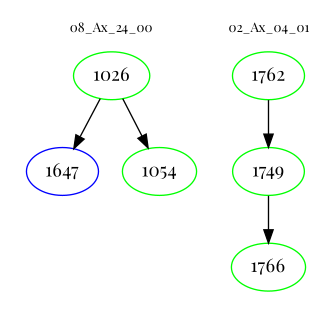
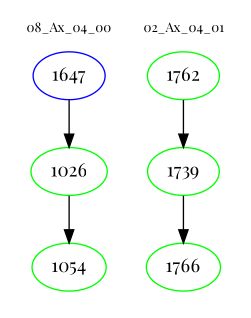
(112, 29) -> (69, 29)
(90, 118) -> (69, 117)
(268, 171) -> (183, 171)
